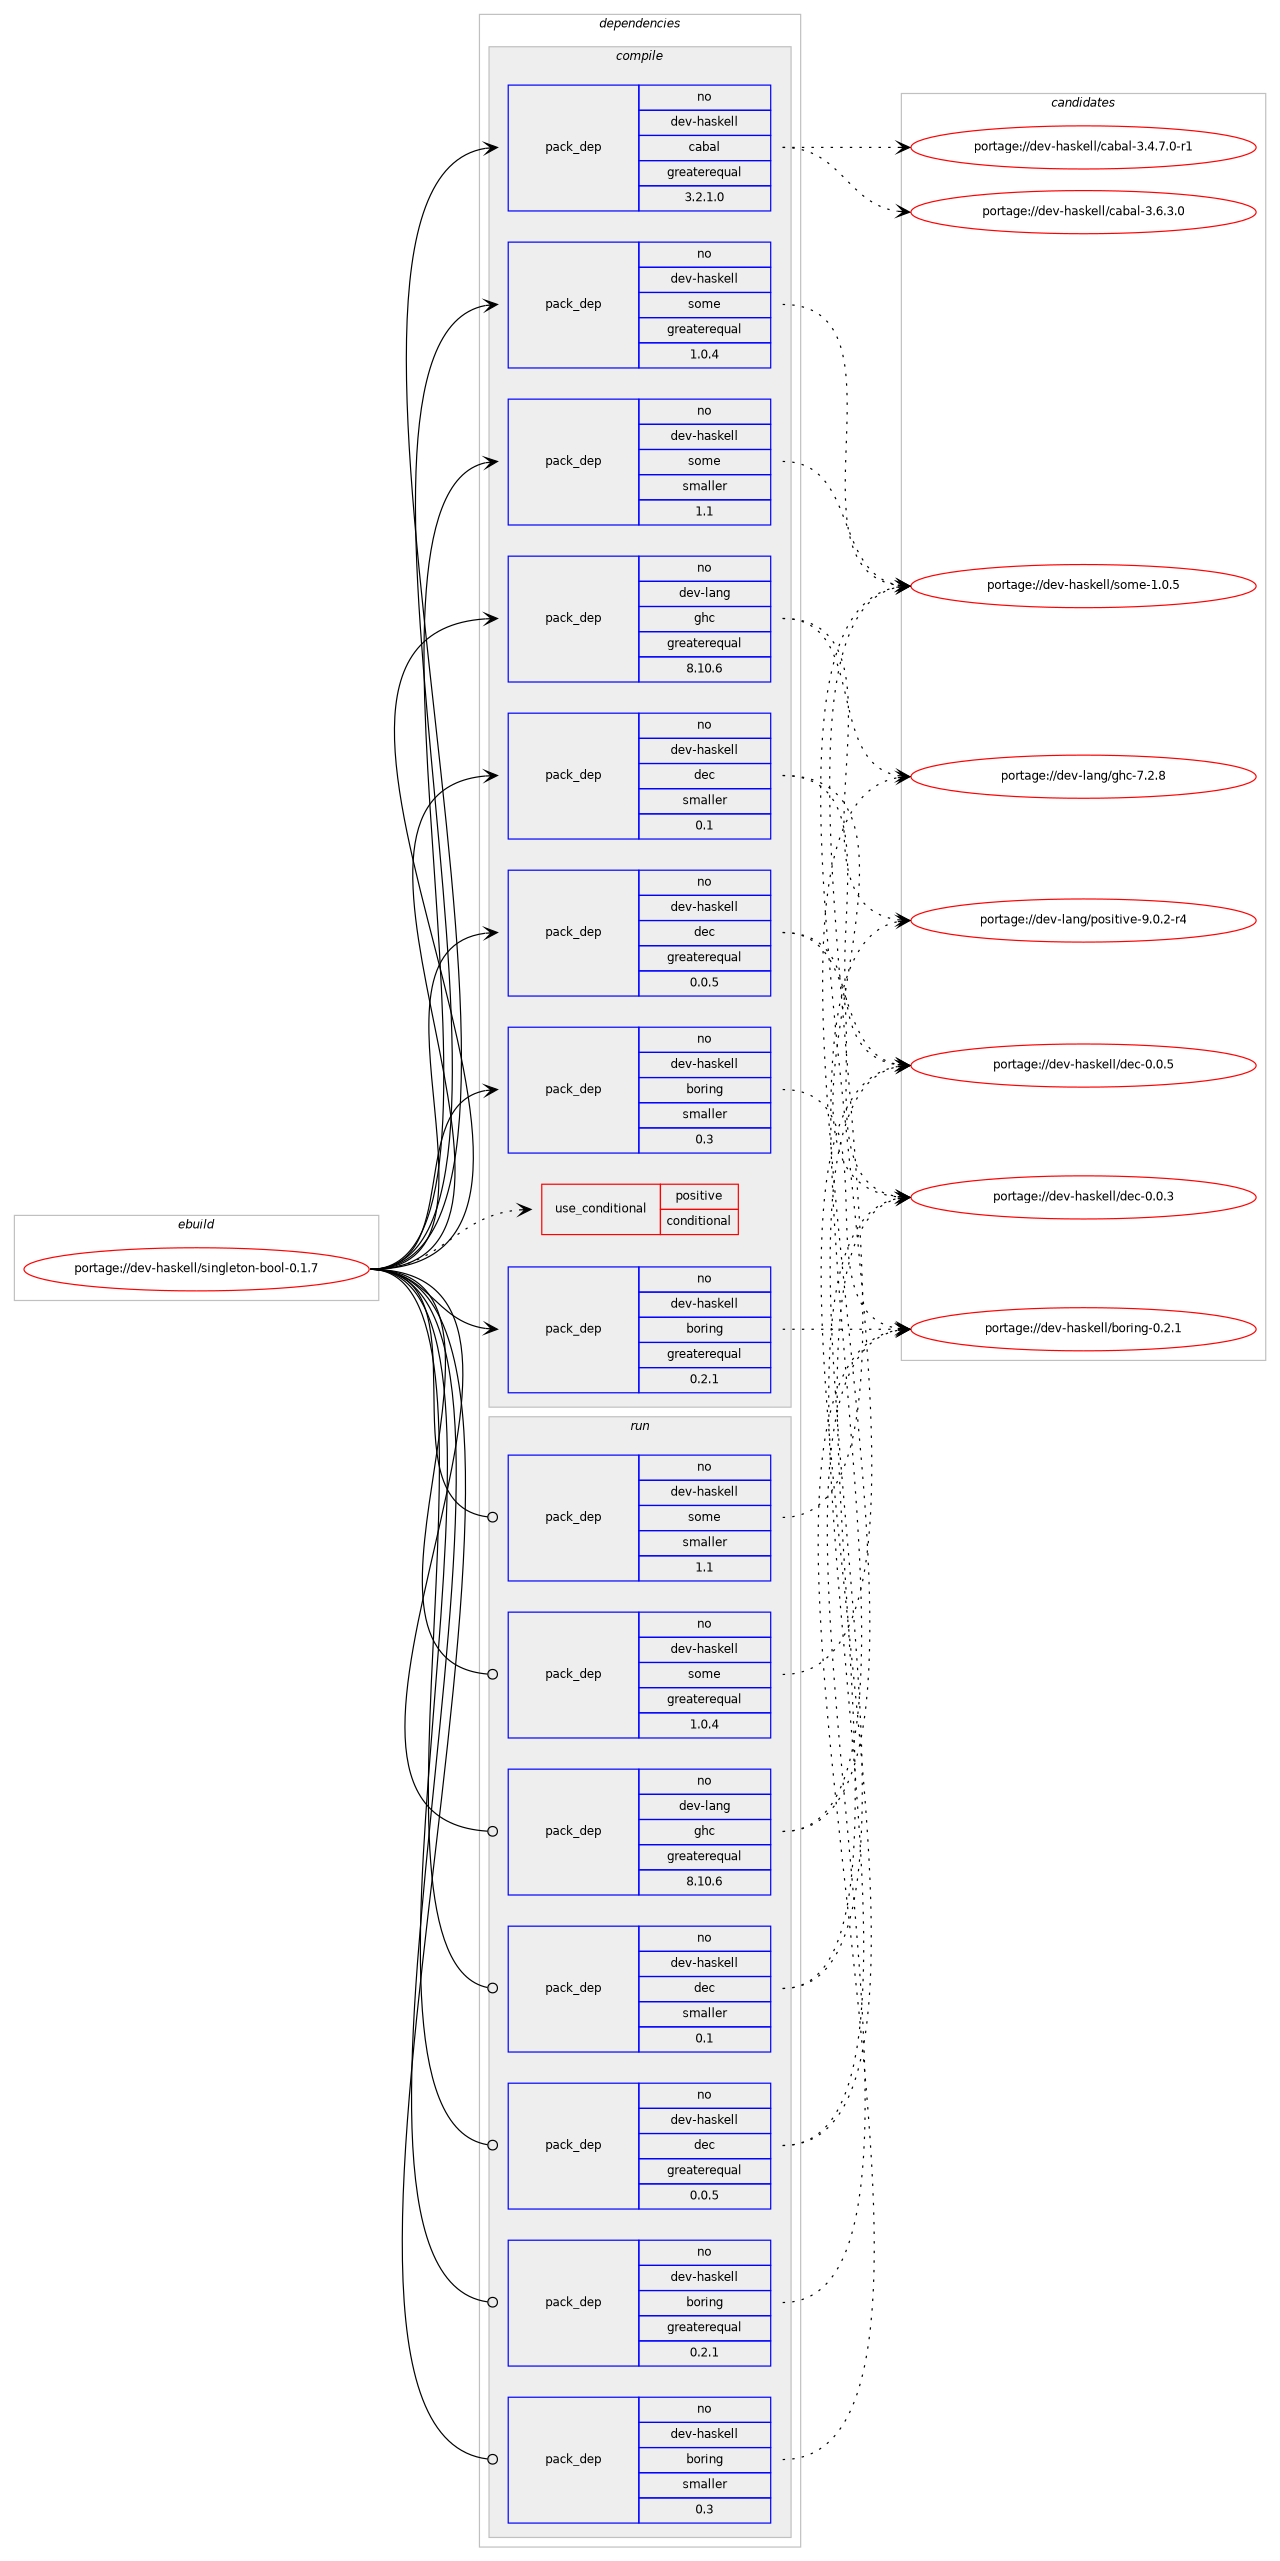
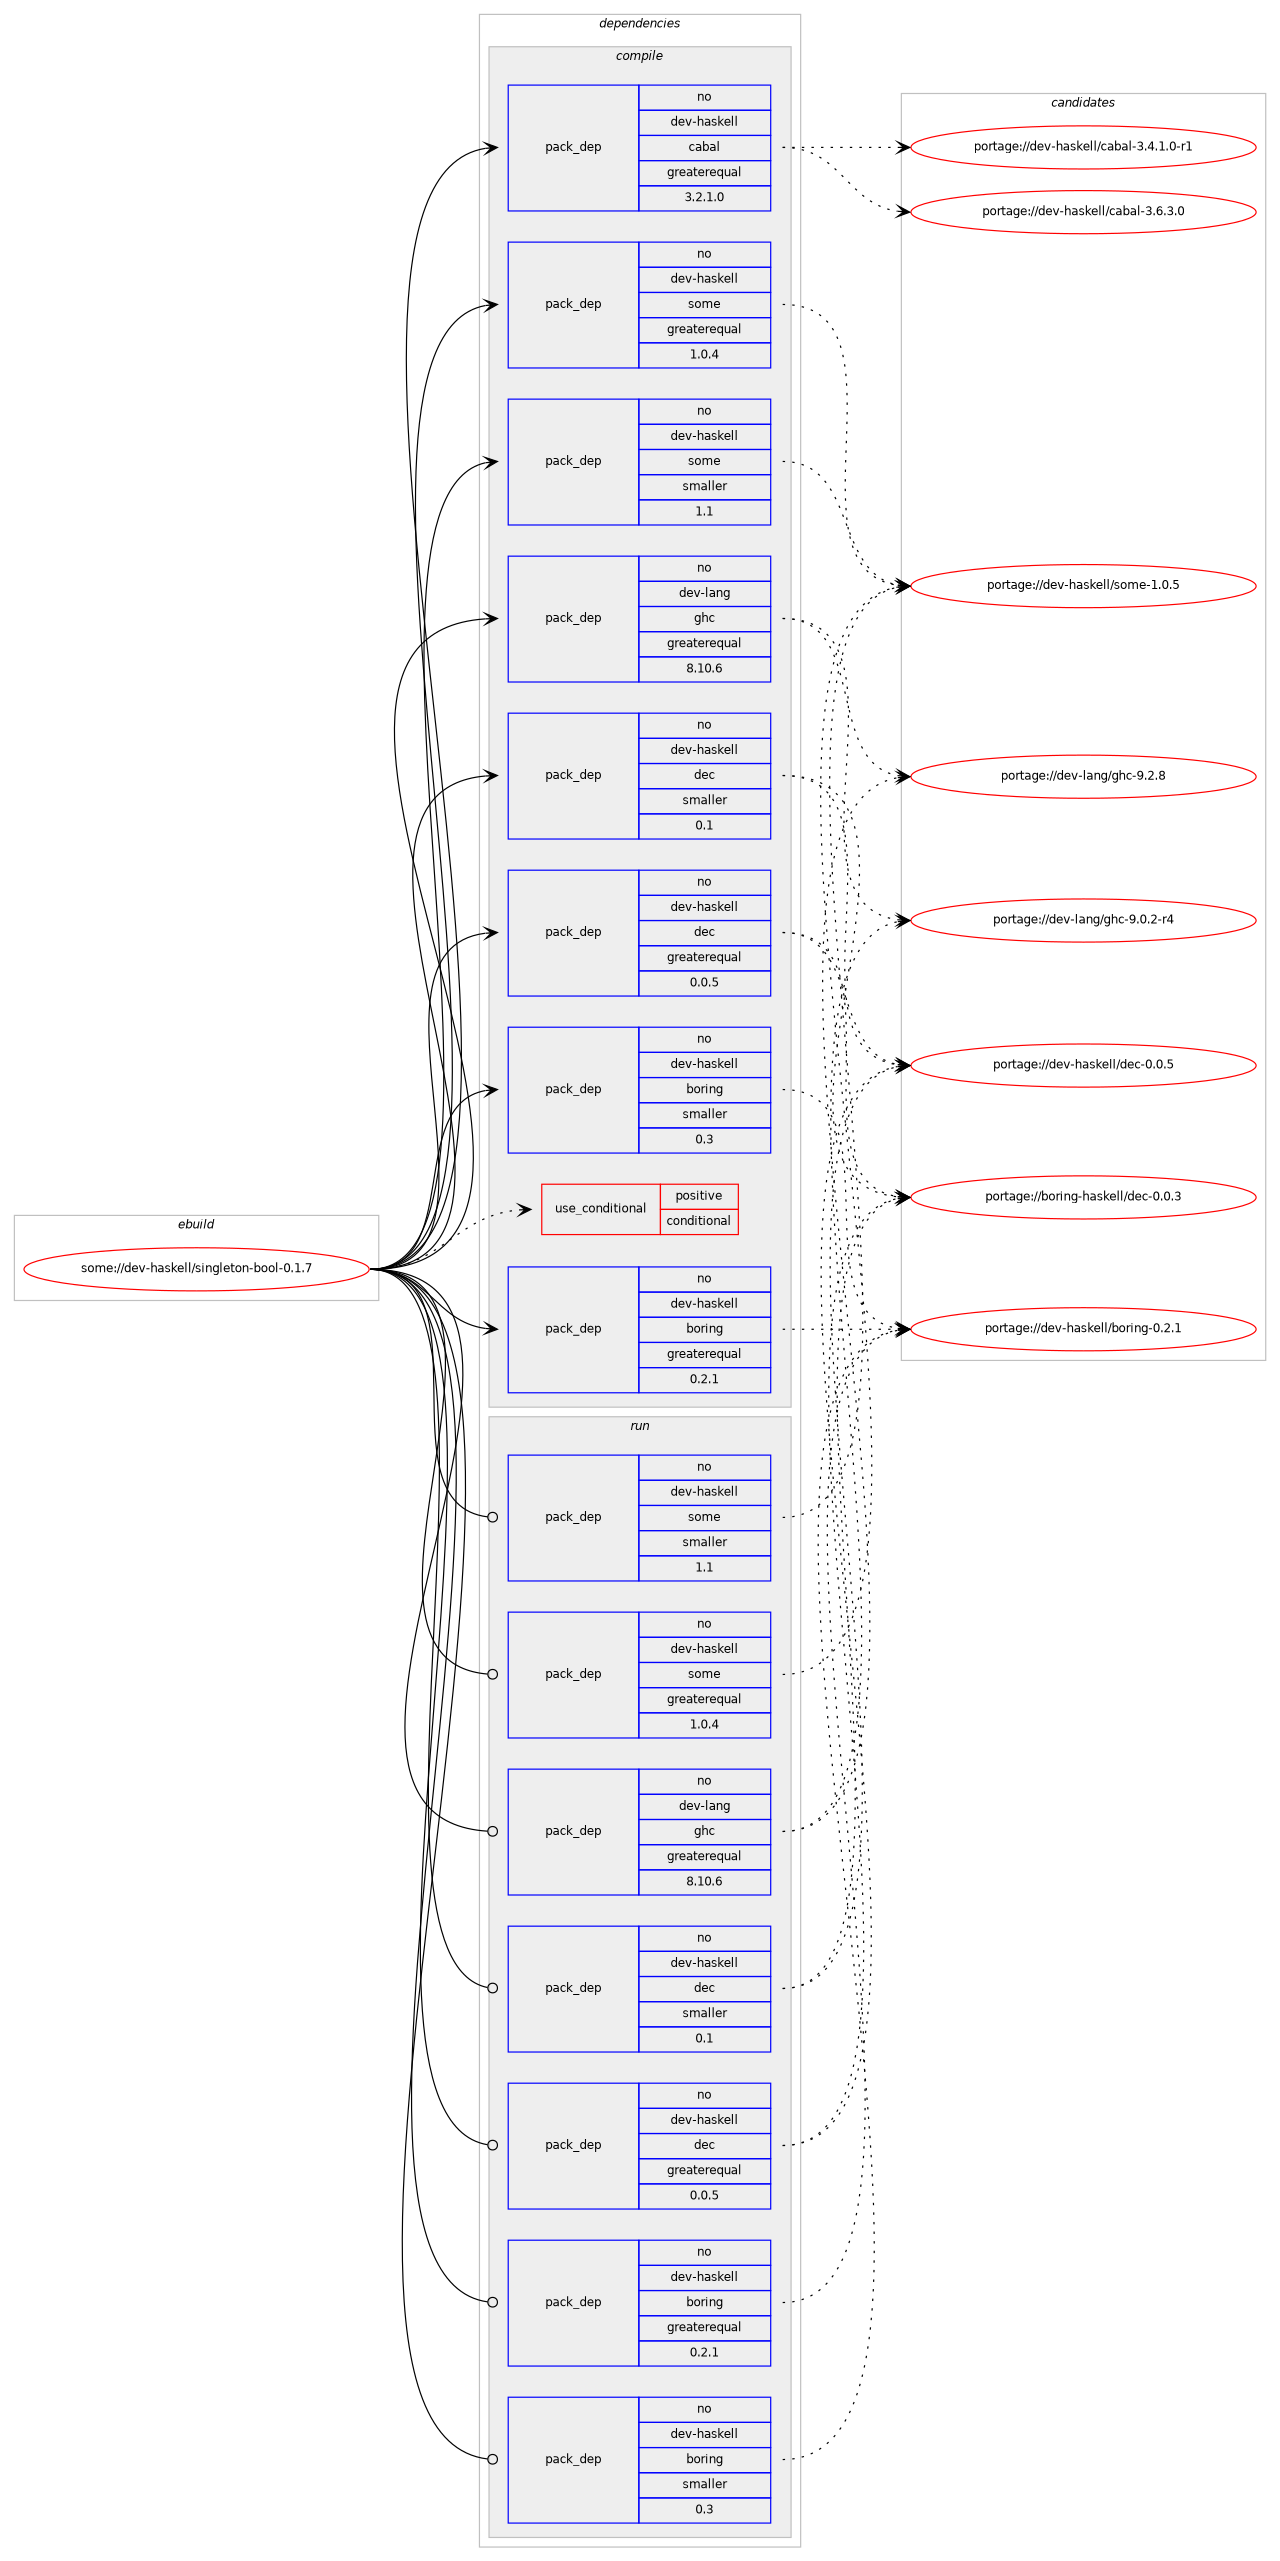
(1084, 147) -> (1084, 147)
(1084, 777) -> (1084, 777)
(1084, 921) -> (1084, 921)
(1084, 1197) -> (1084, 1197)
(197, 1269) -> (197, 1269)
